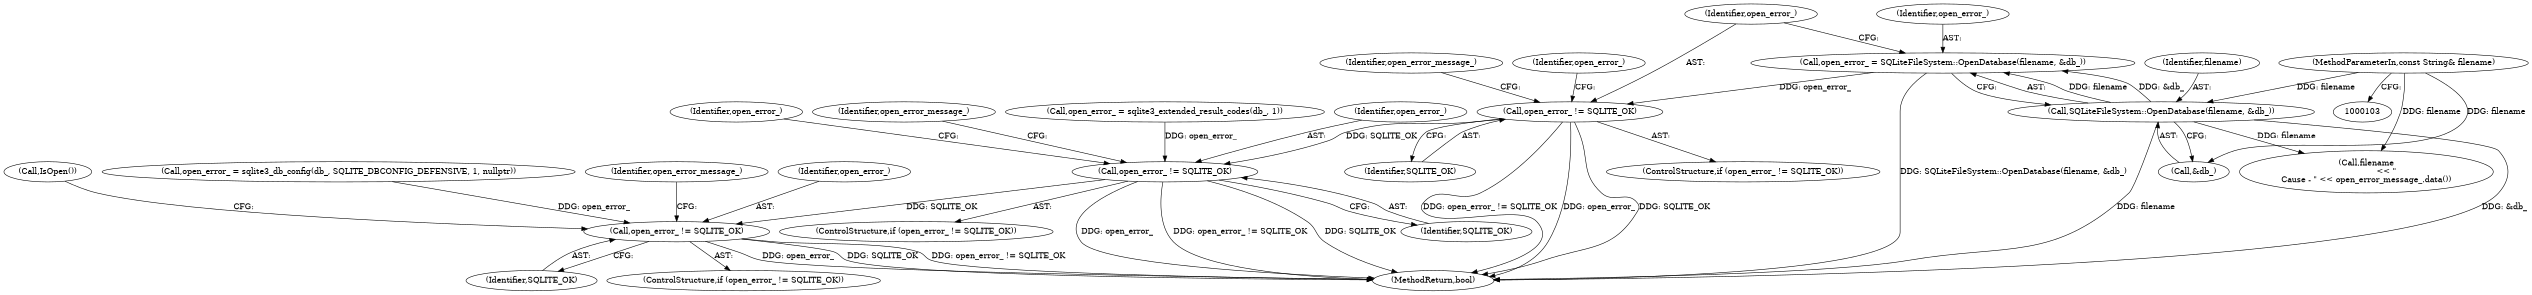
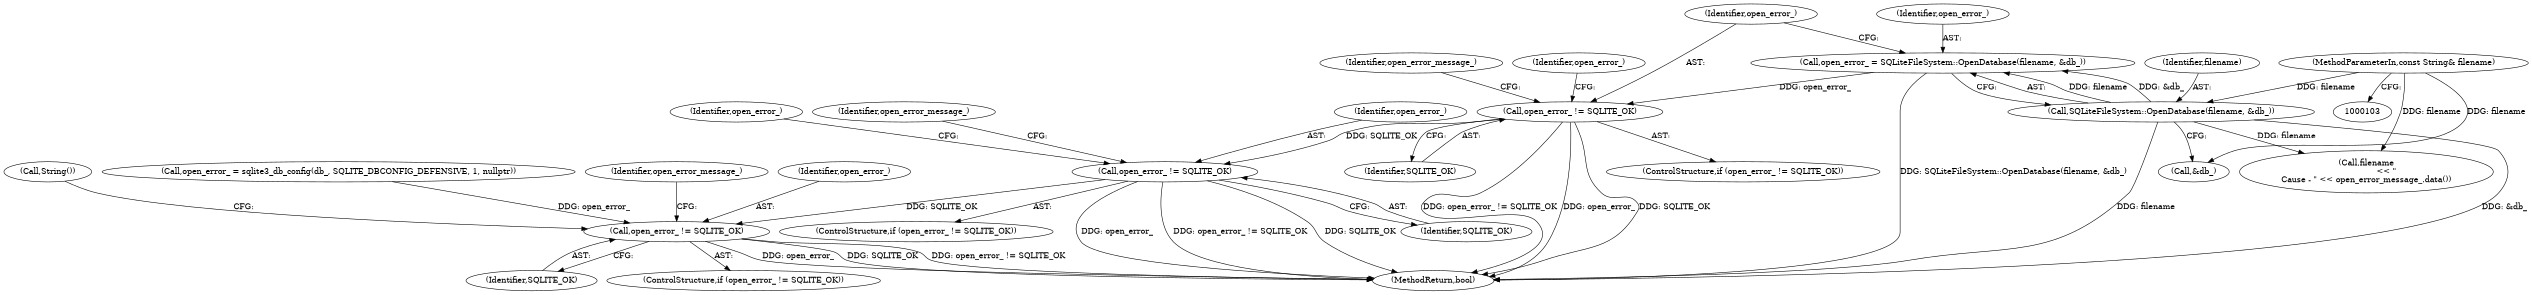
(1165, 112) -> none
(2164, 148) -> none
(48, 172) -> (48, 172)
